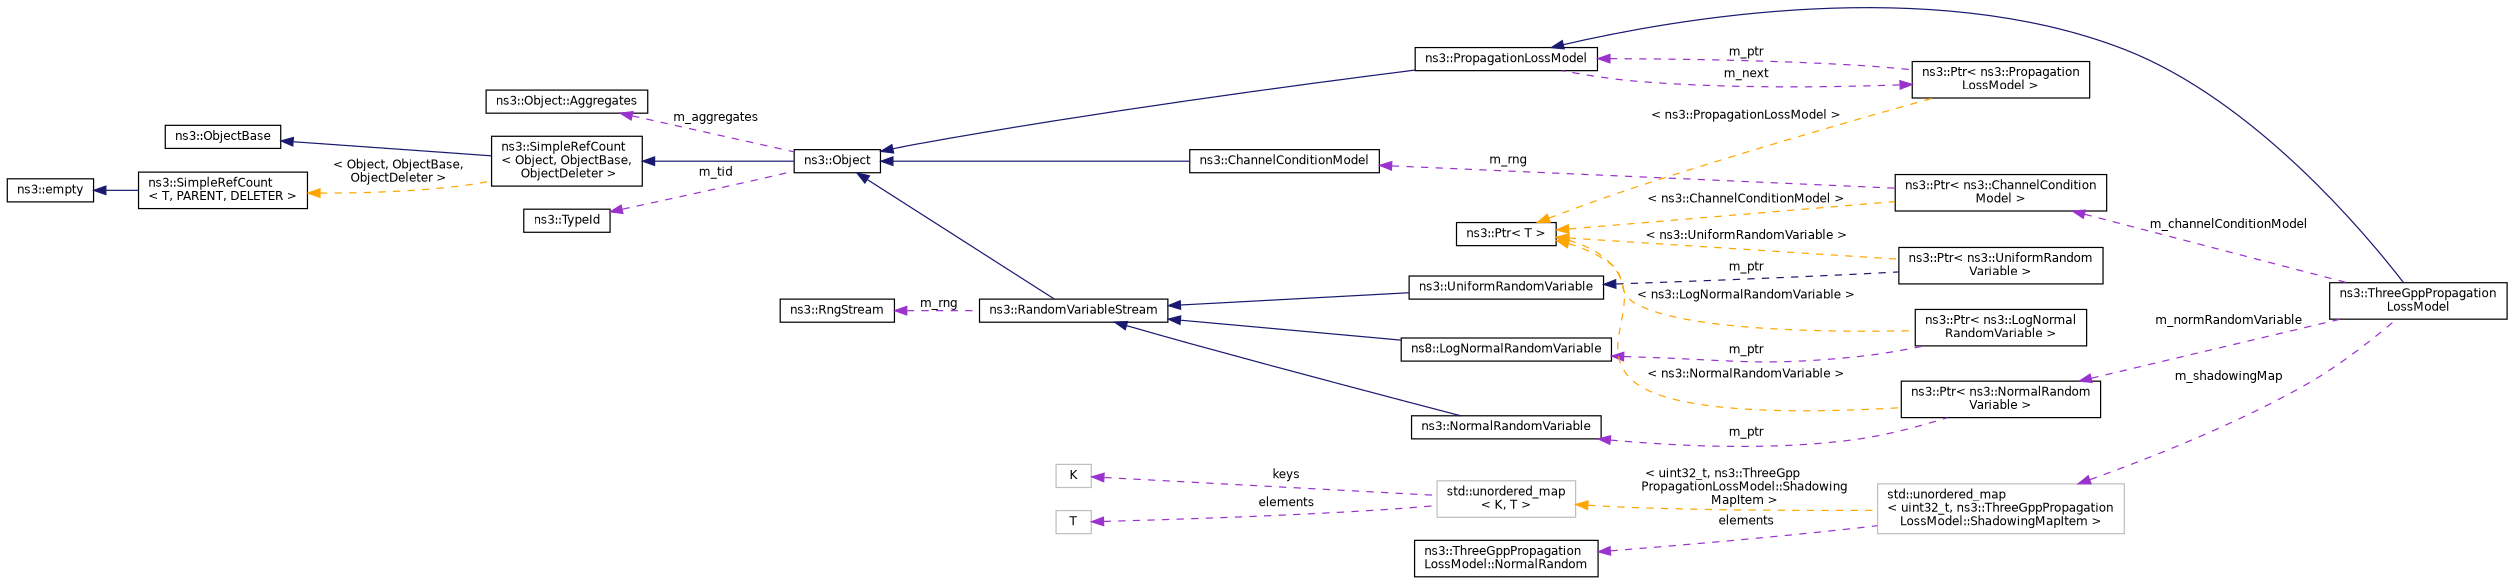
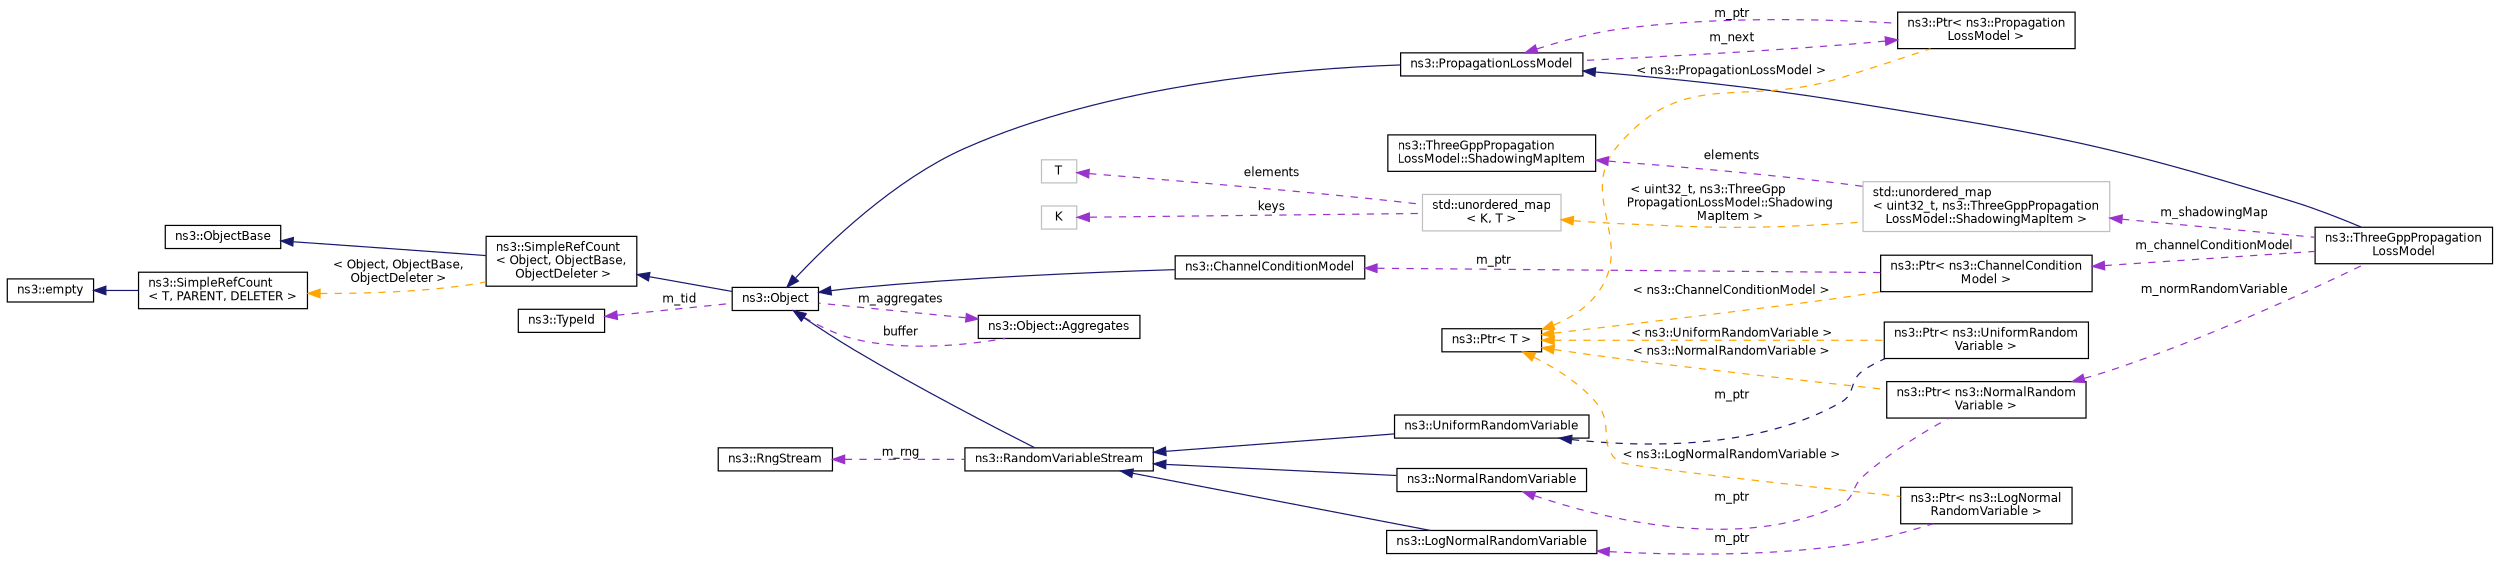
(1506, 161) -> (1492, 261)
none -> (902, 346)
(1506, 350) -> (1492, 542)
(1506, 559) -> (1492, 153)
